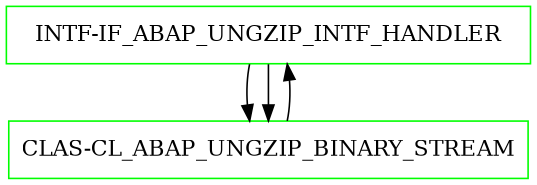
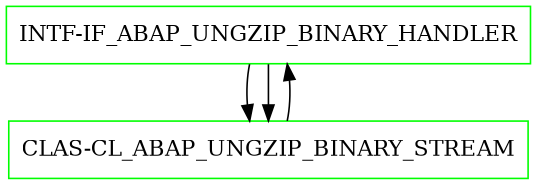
(268, 35) -> (268, 35)
